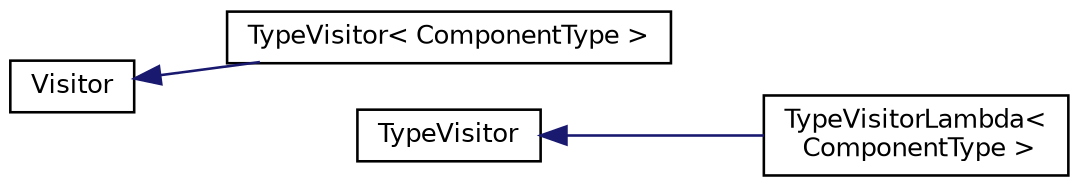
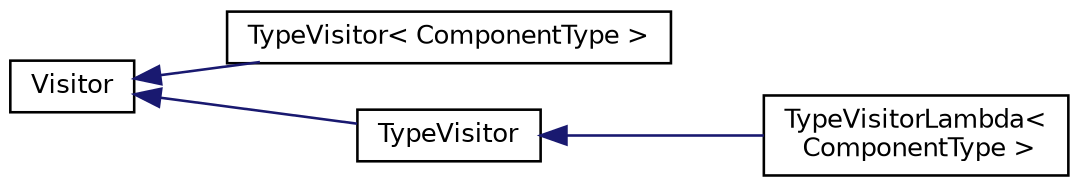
none -> (259, 111)
